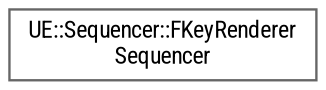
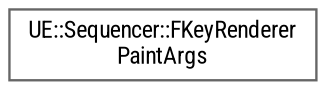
(163, 45) -> (163, 45)
